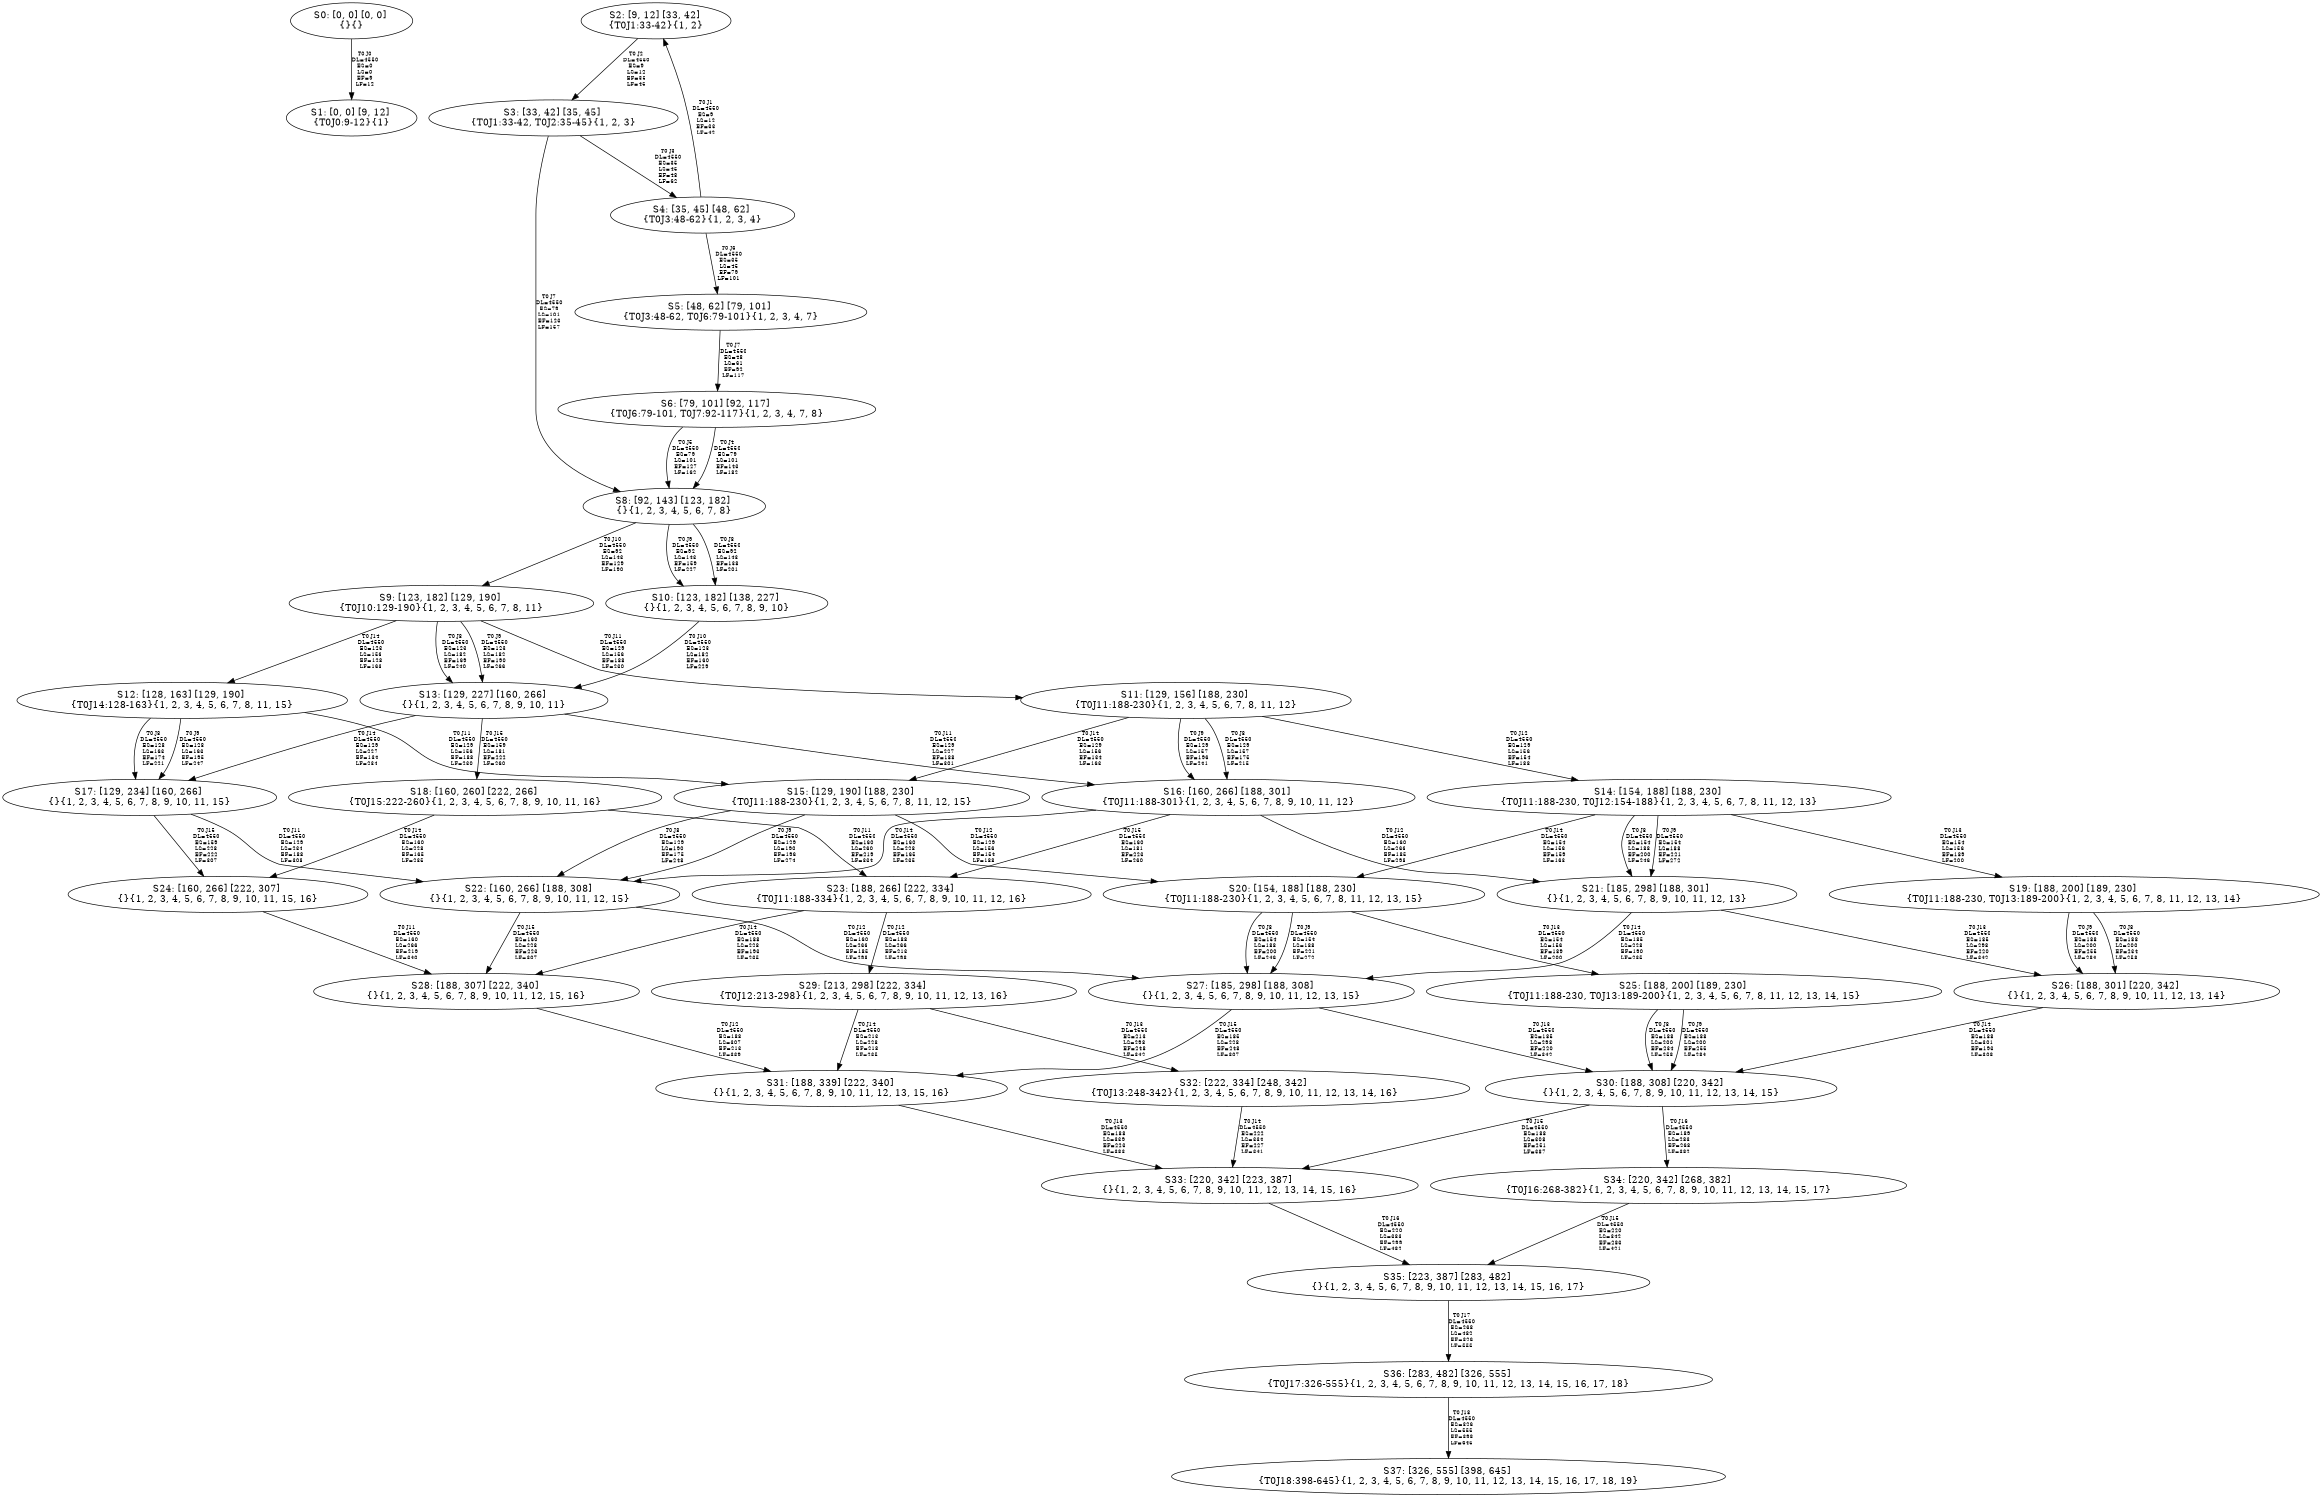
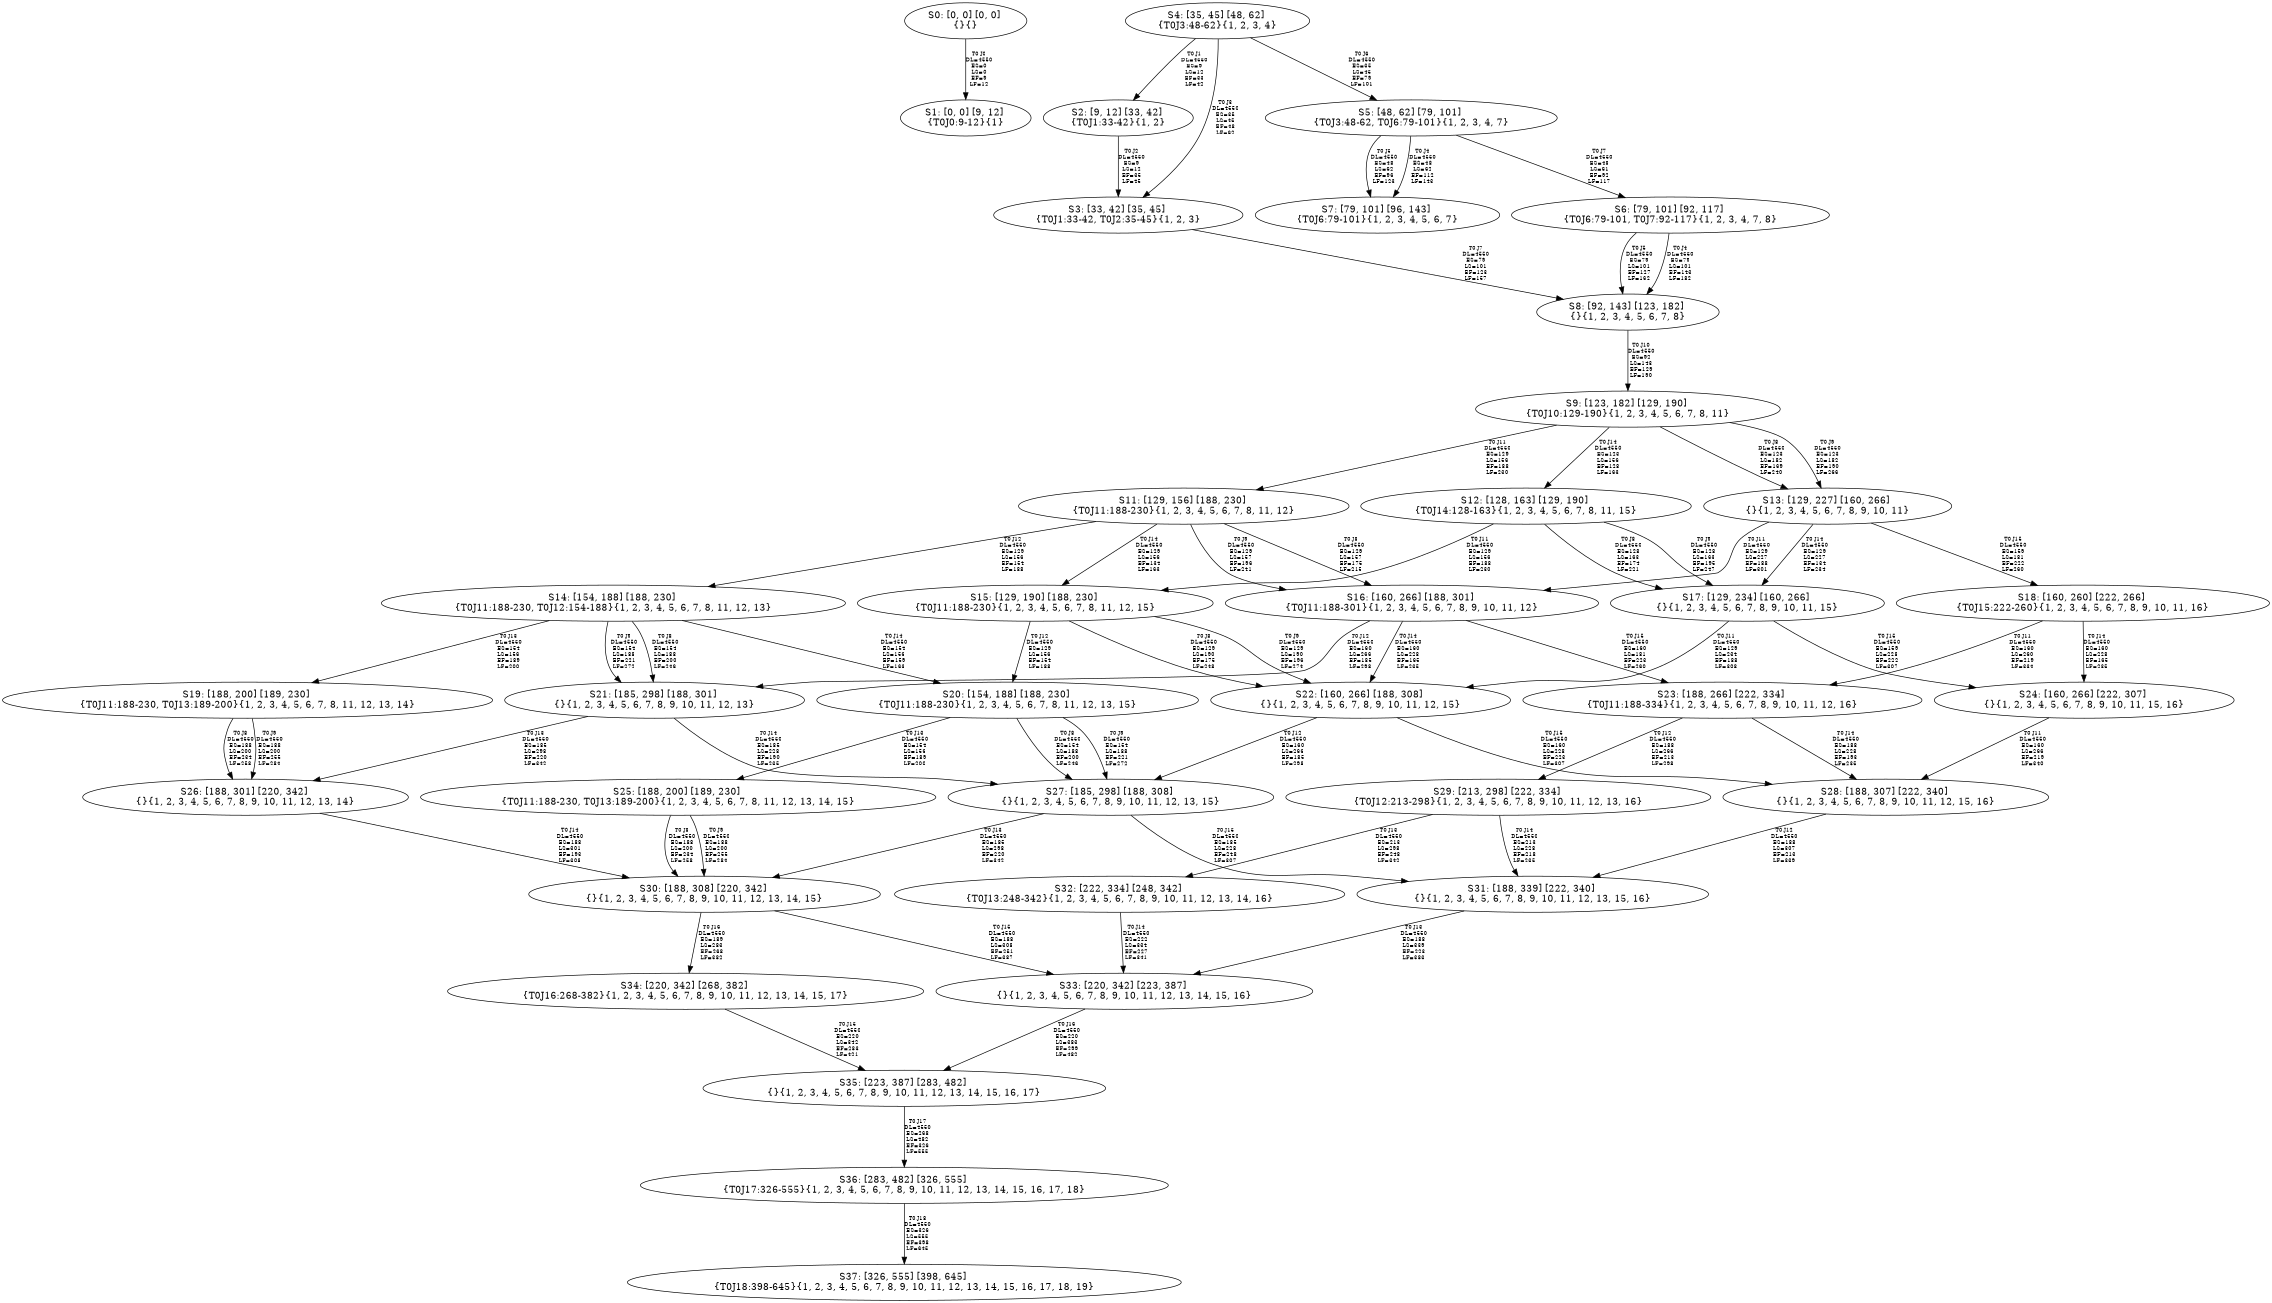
(625, 165) -> (1204, 126)
none -> (1377, 215)
(717, 603) -> none
